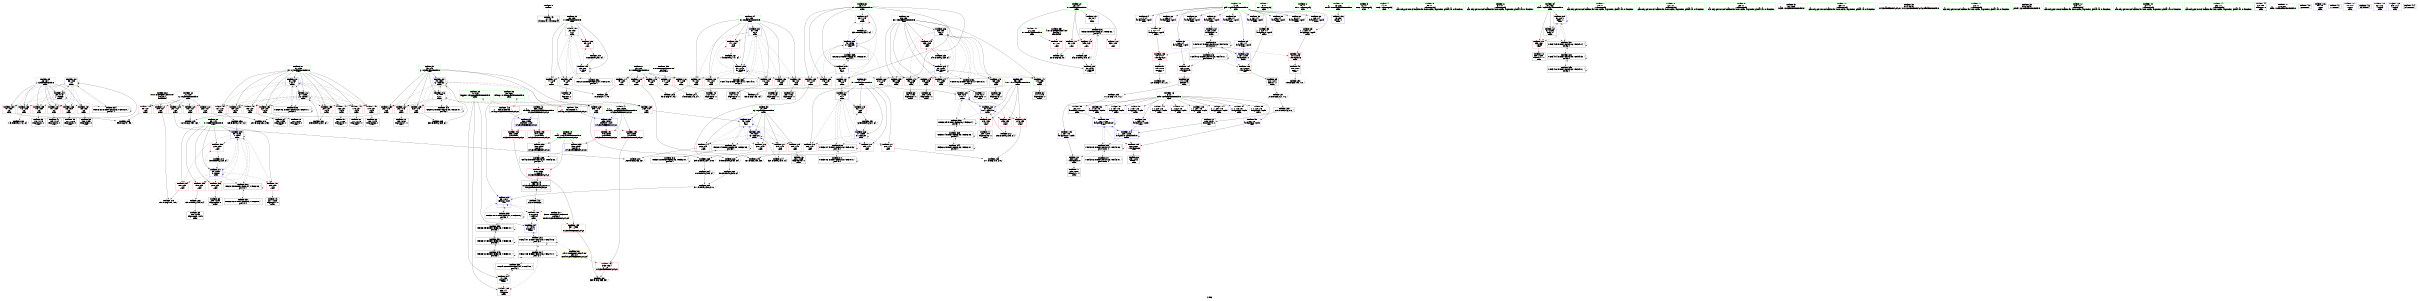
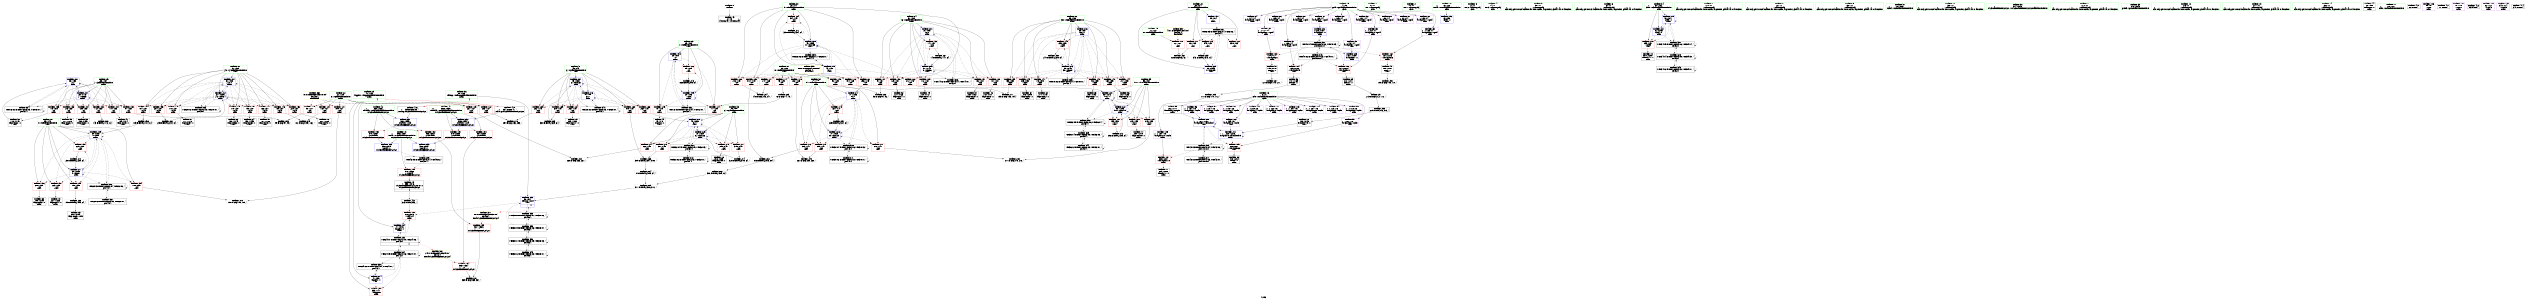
(575, 90) -> (752, 104)
(980, 96) -> none
(504, 282) -> (376, 282)
